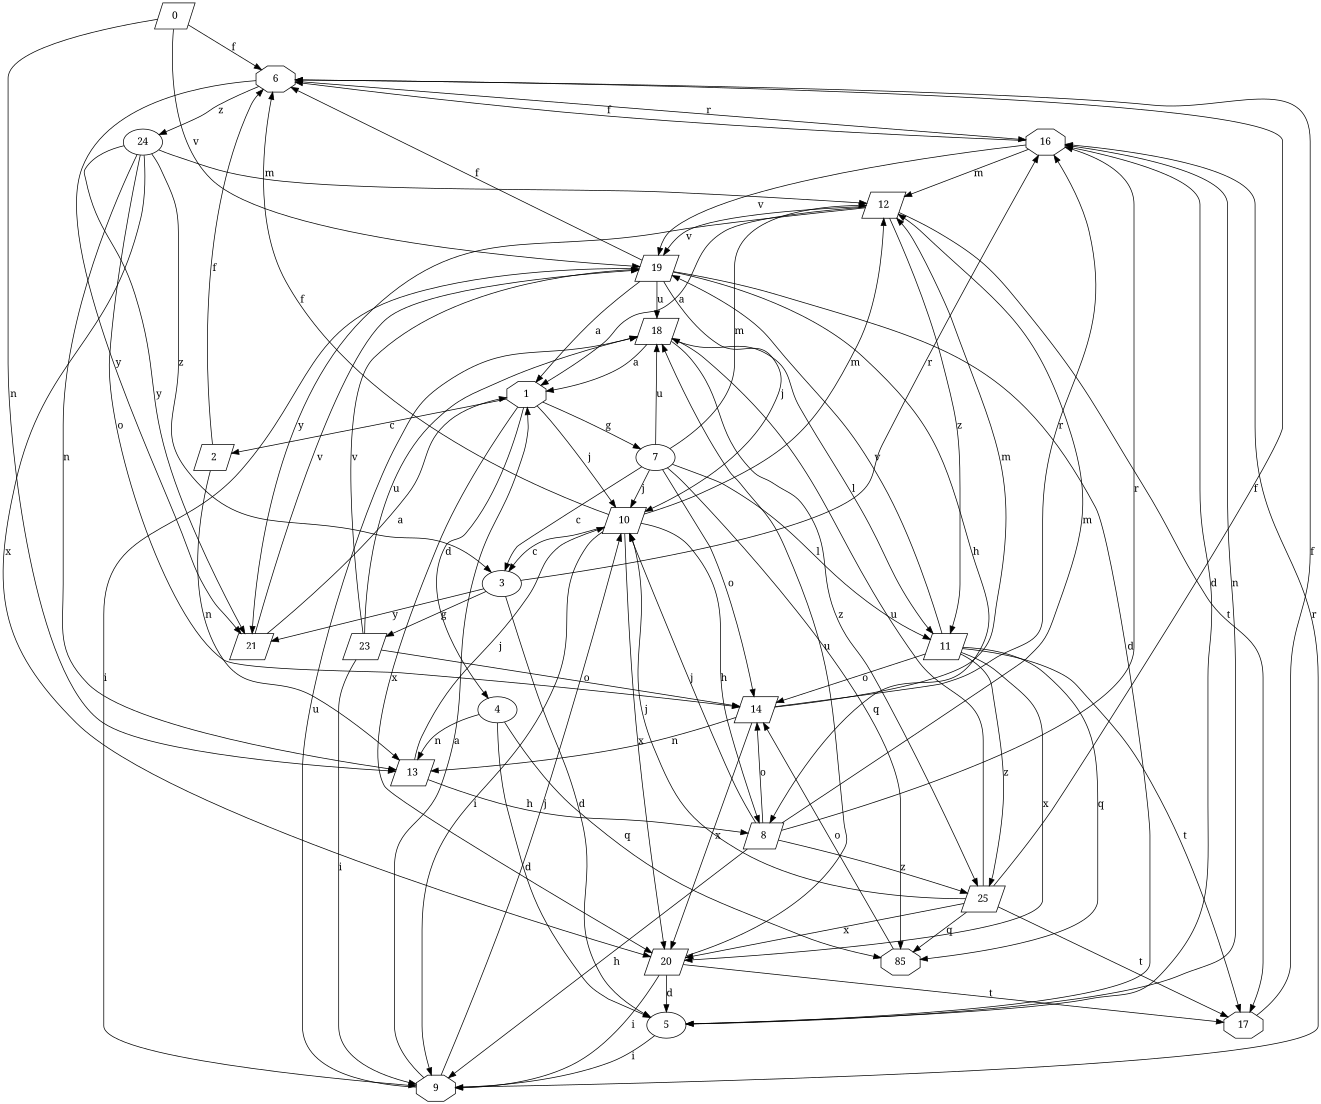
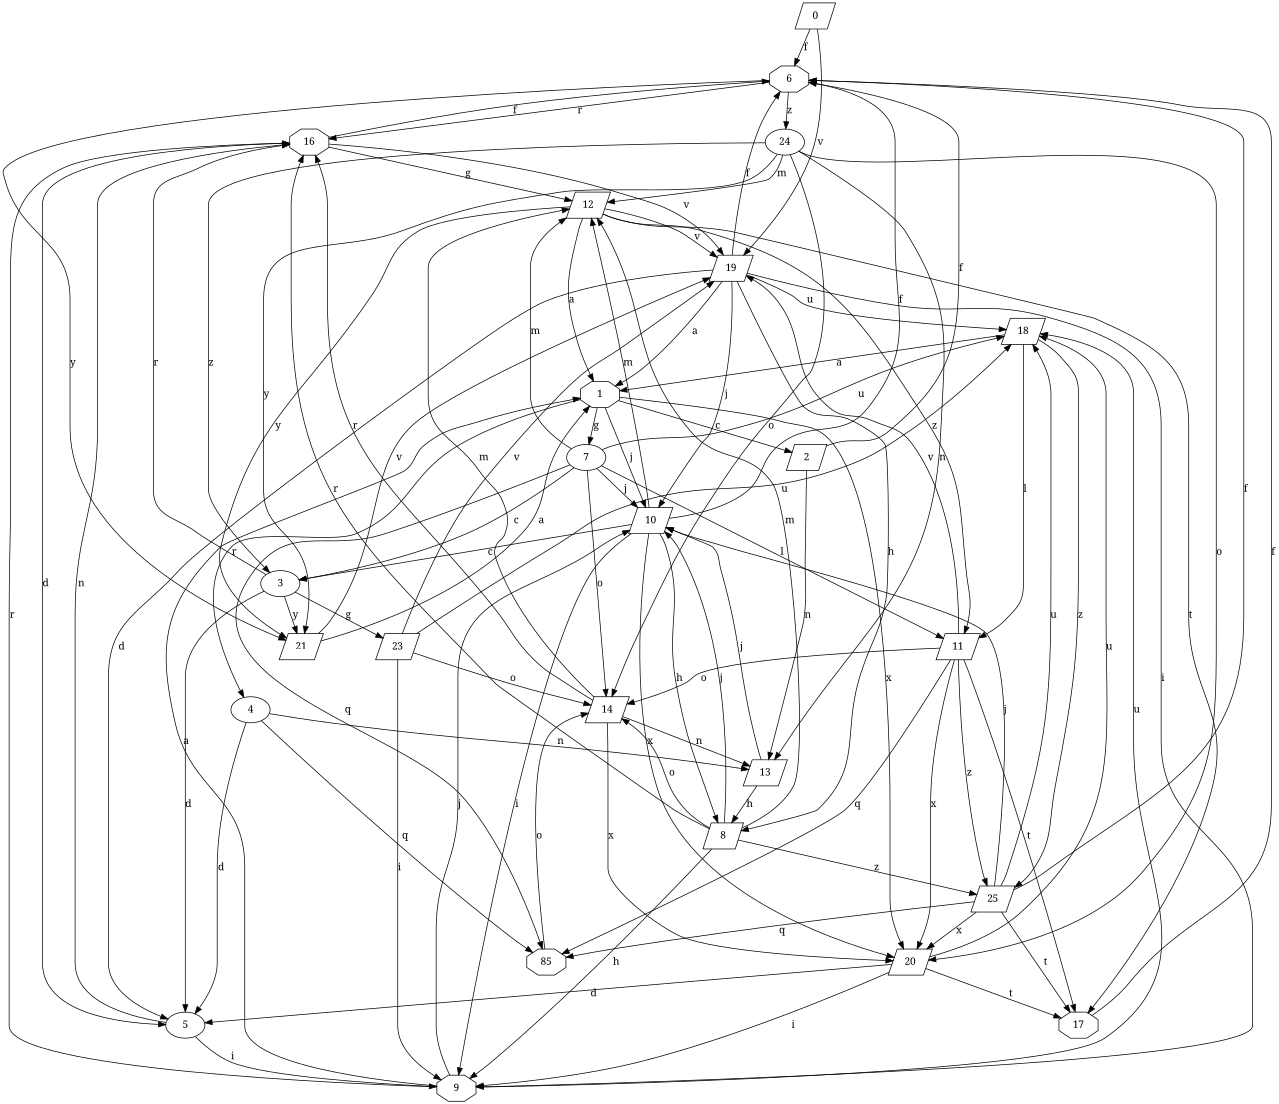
(979, 174) -> (468, 174)
(13, 445) -> none
(8, 552) -> (1220, 552)
(449, 552) -> (234, 552)
